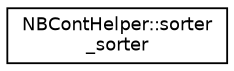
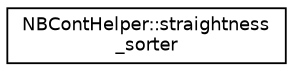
(117, 36) -> (147, 36)
